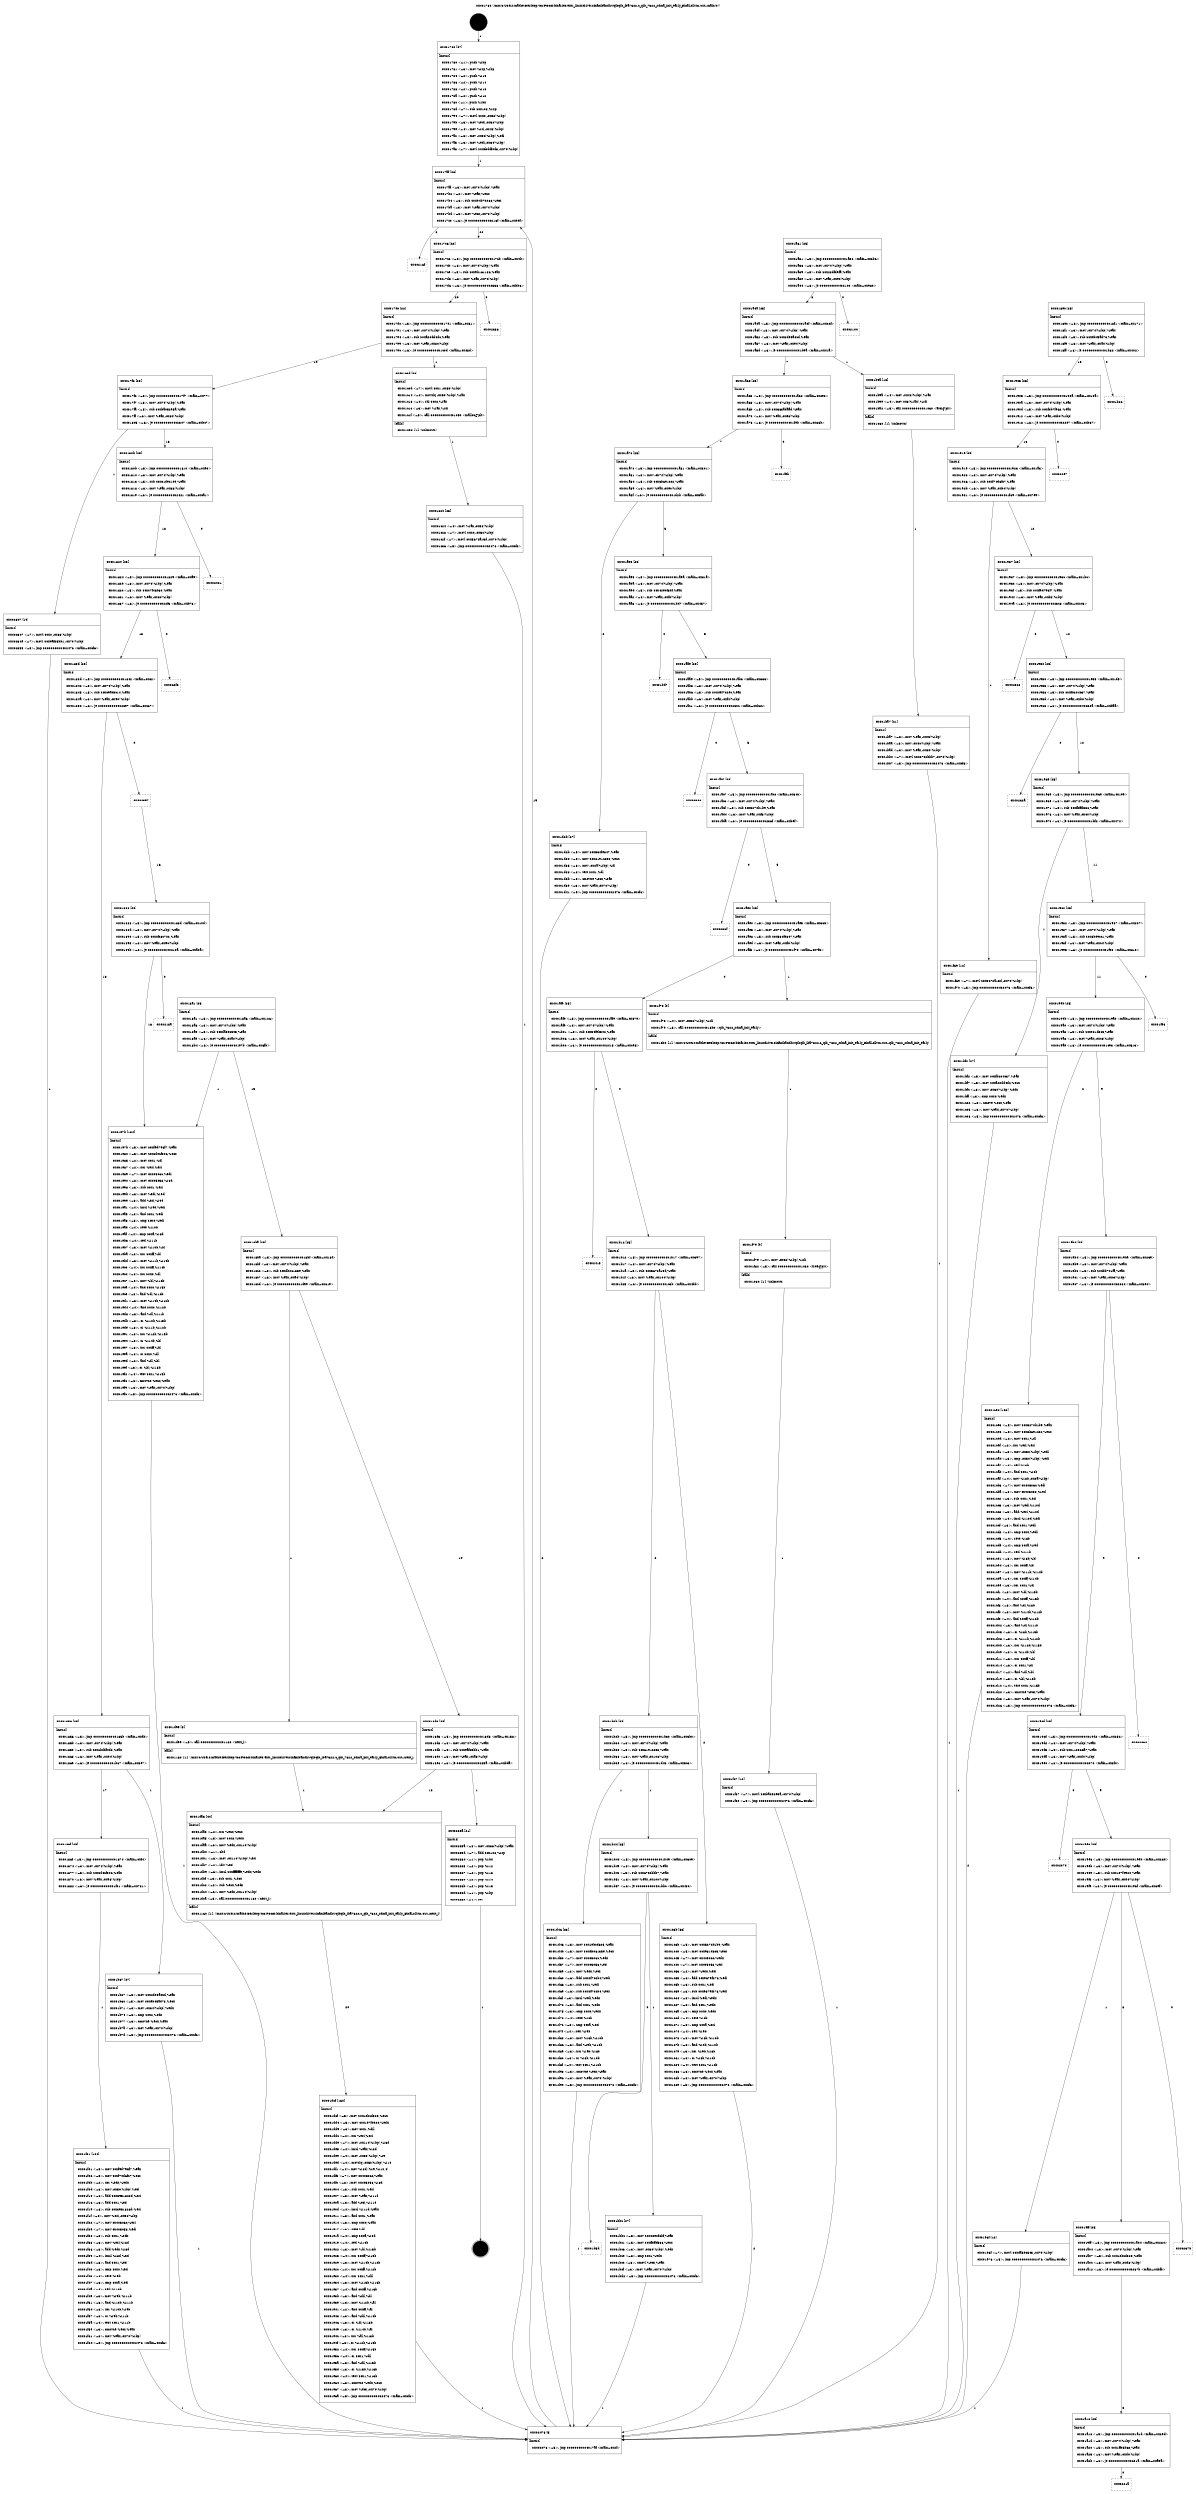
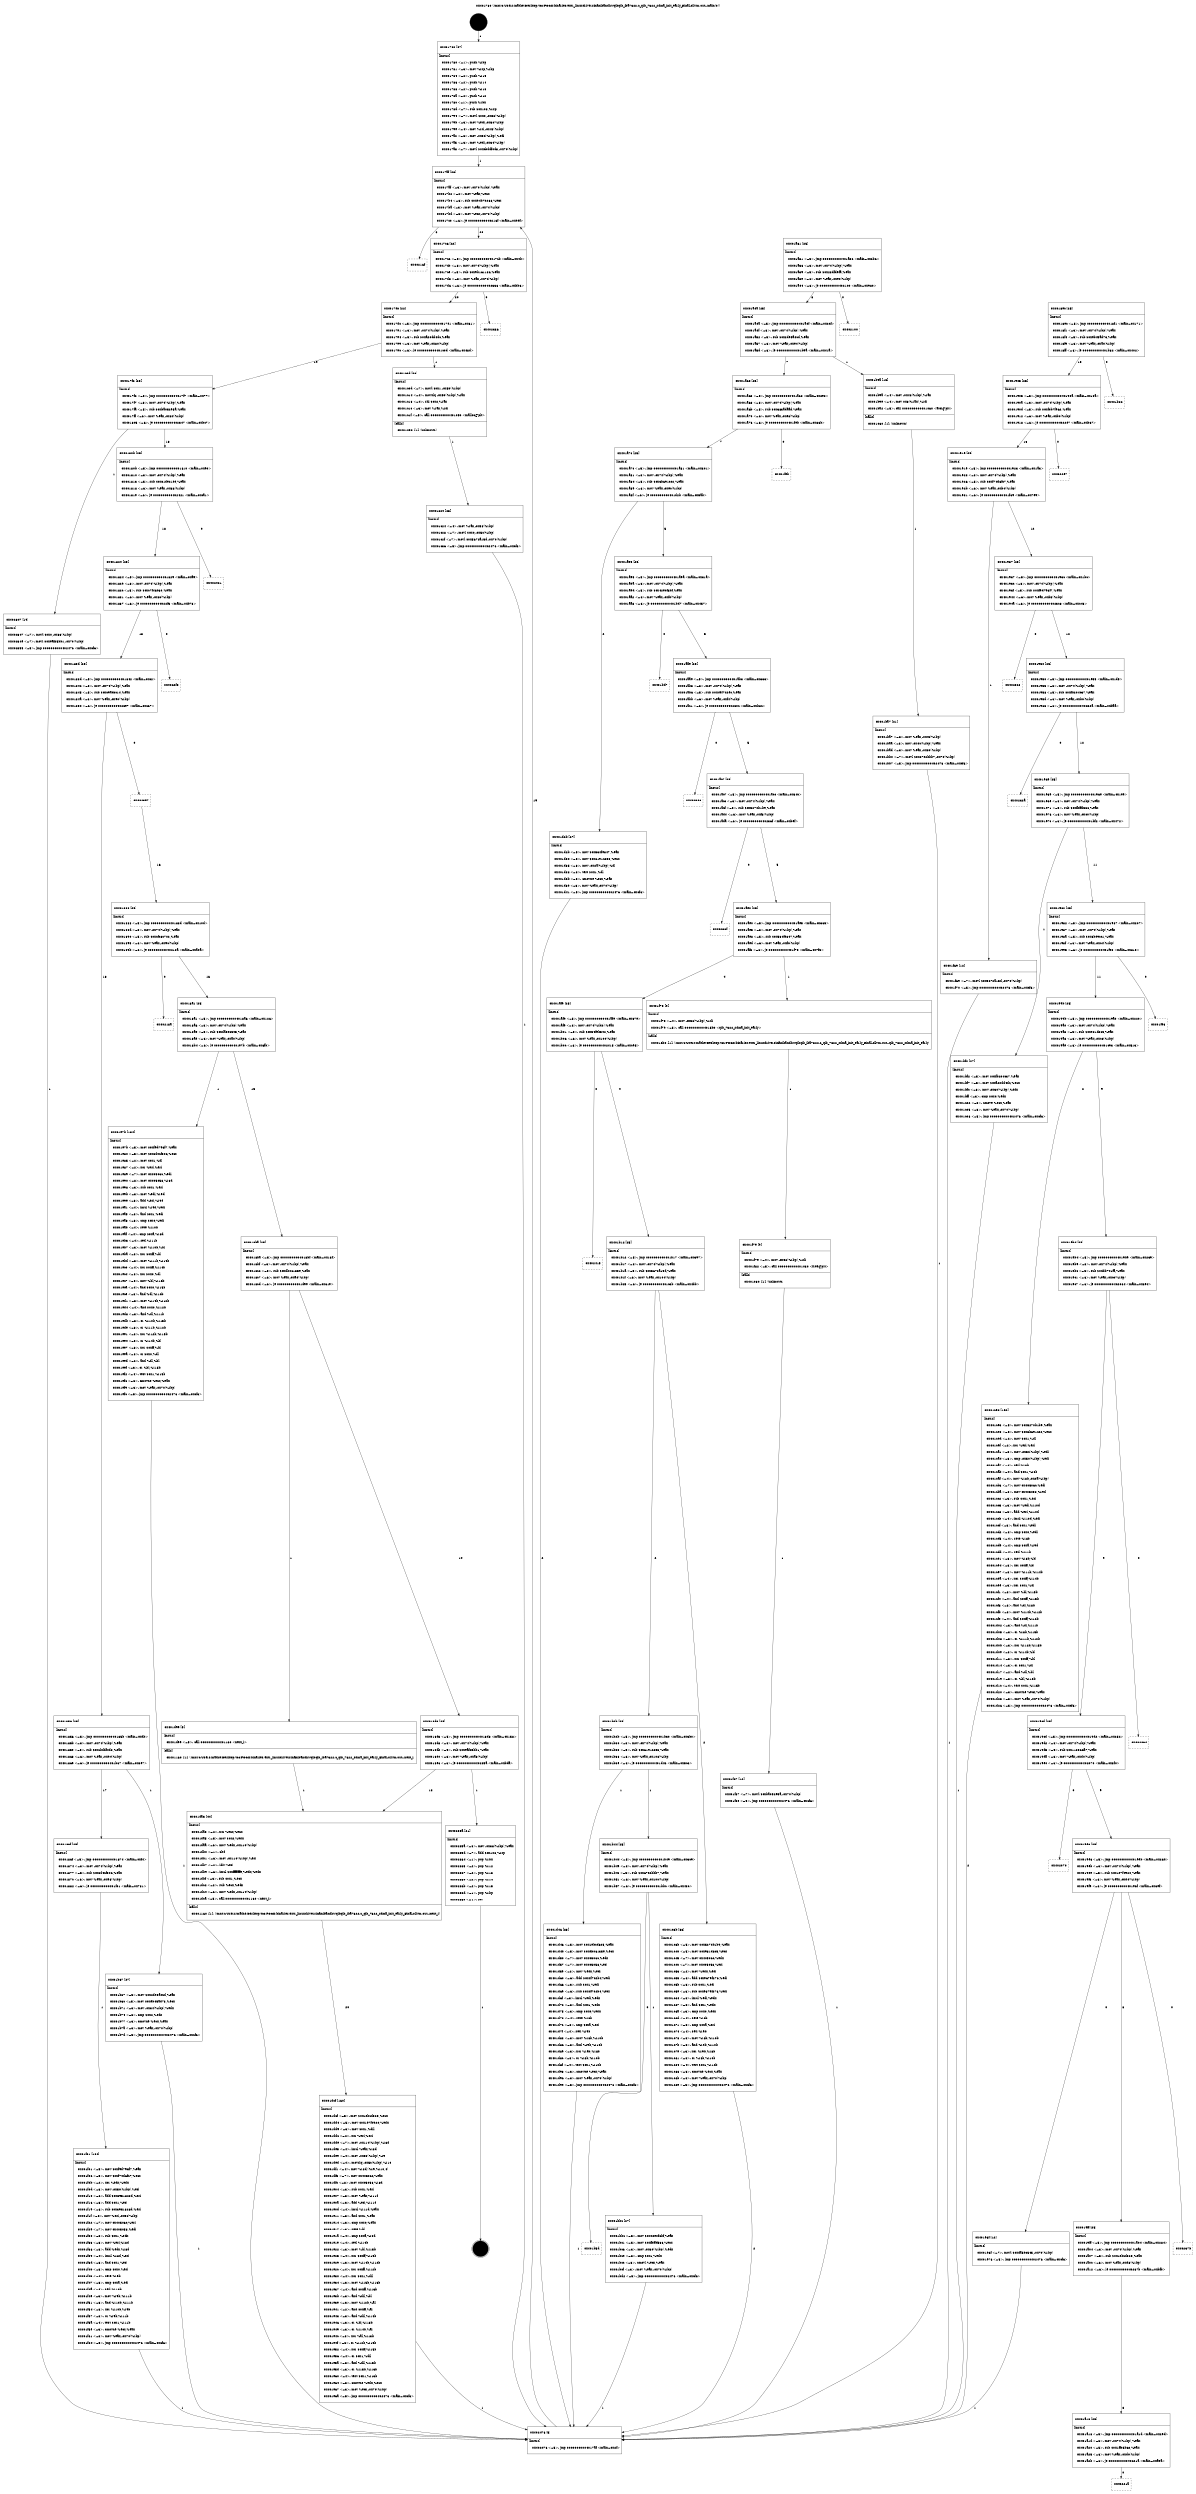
(144, 1040) -> (193, 976)
(1106, 2007) -> (1106, 2007)
